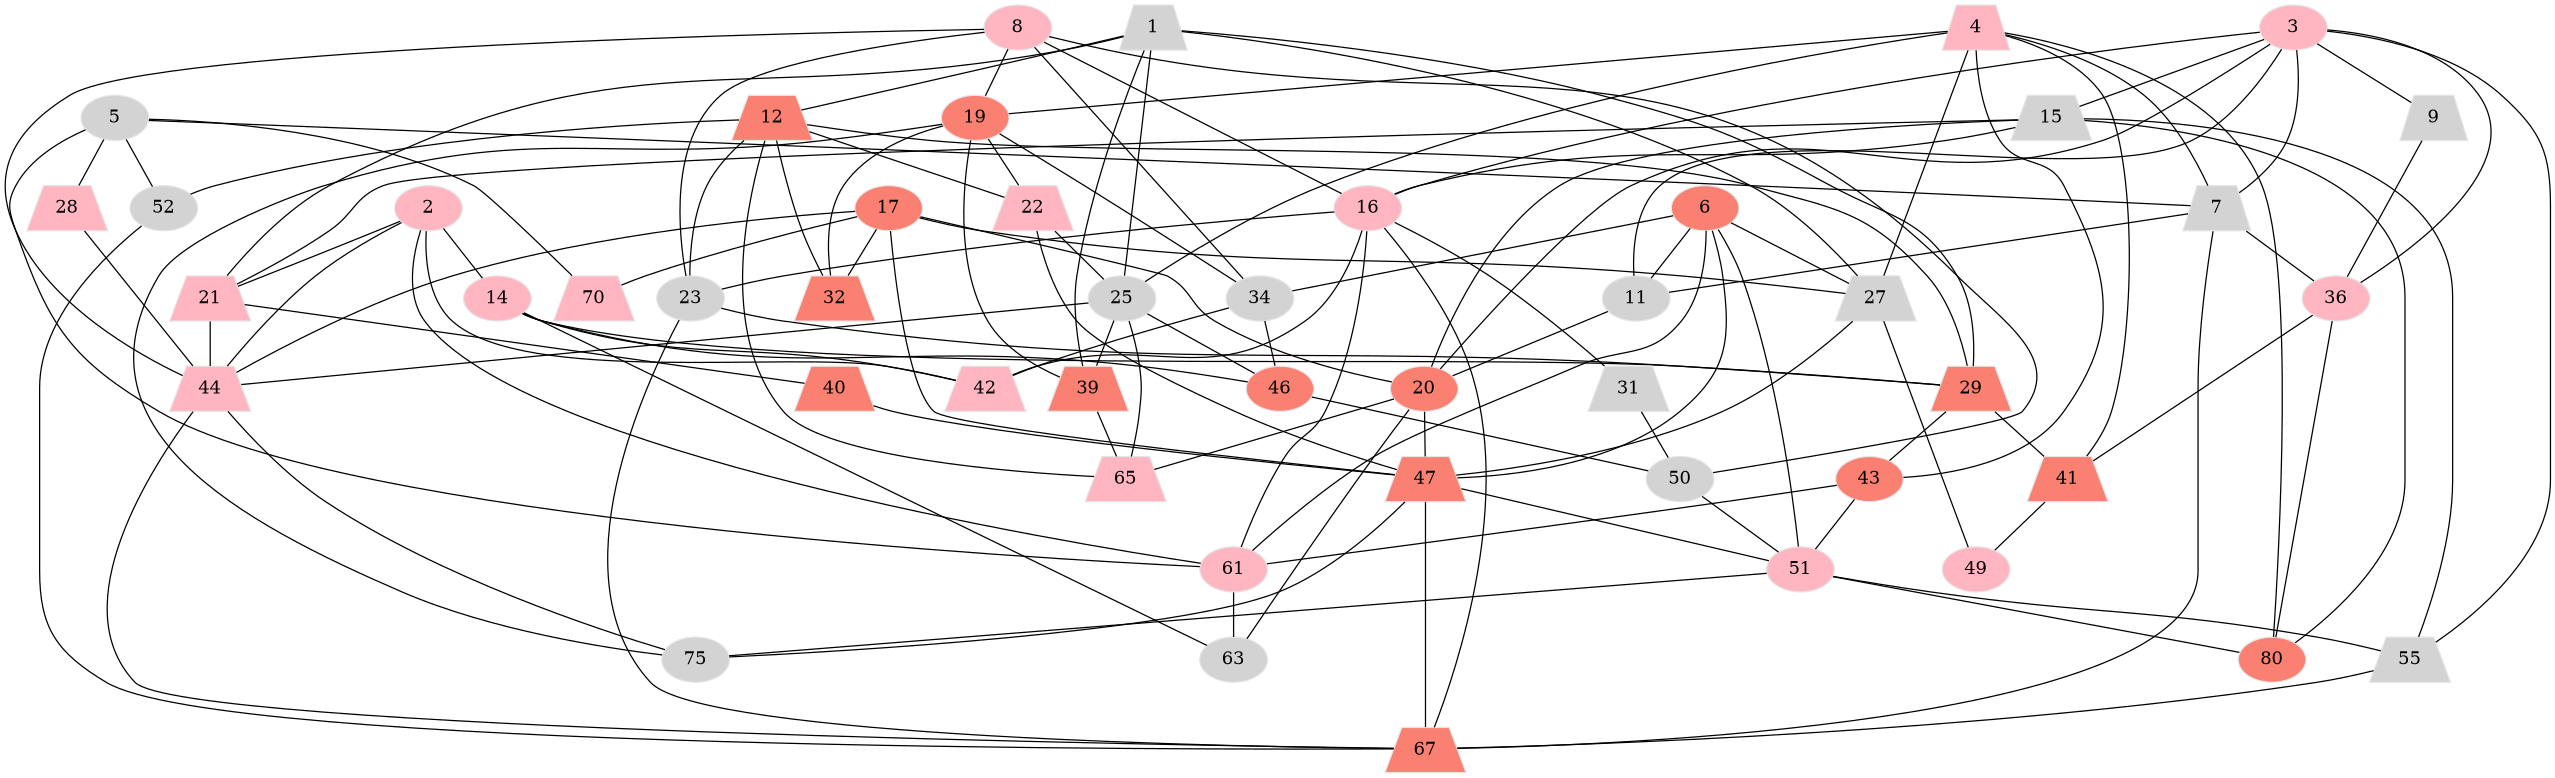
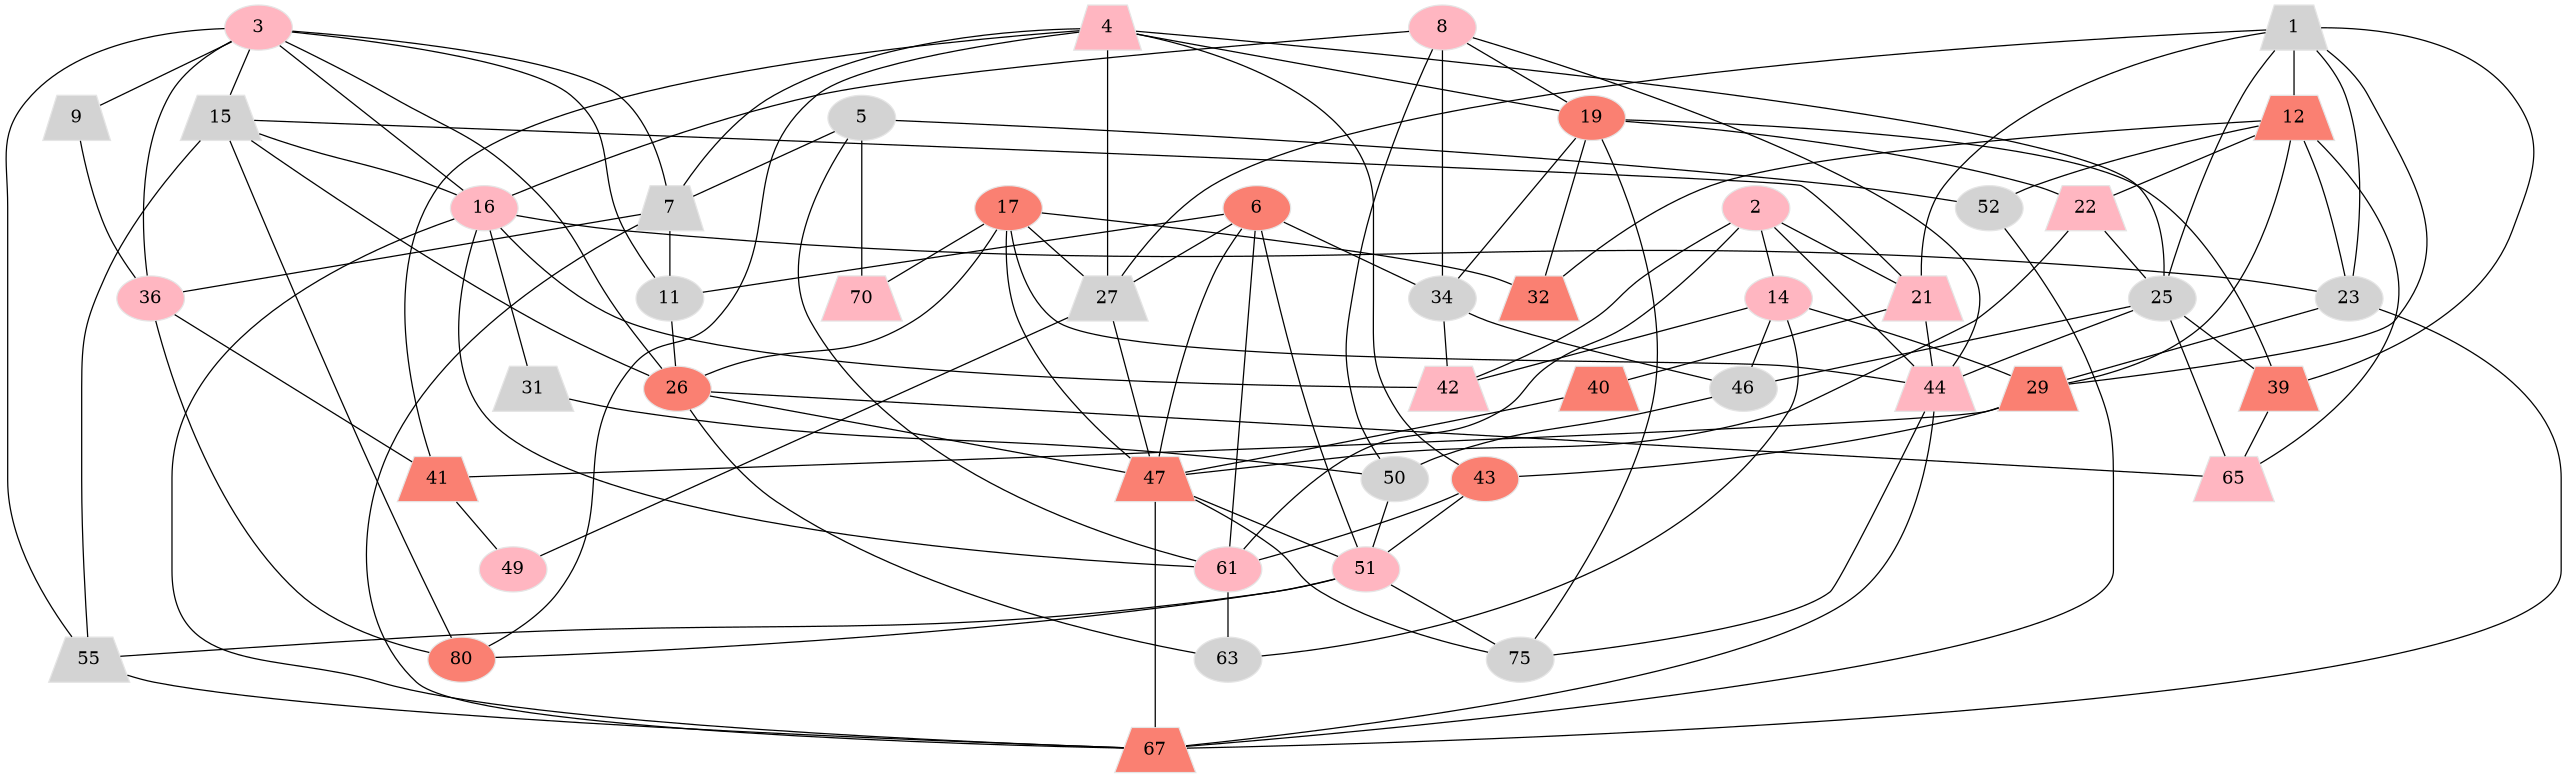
(779, 69) -> (2358, 158)
(67, 208) -> none
(1280, 389) -> (1743, 389)
(1424, 389) -> (677, 389)
